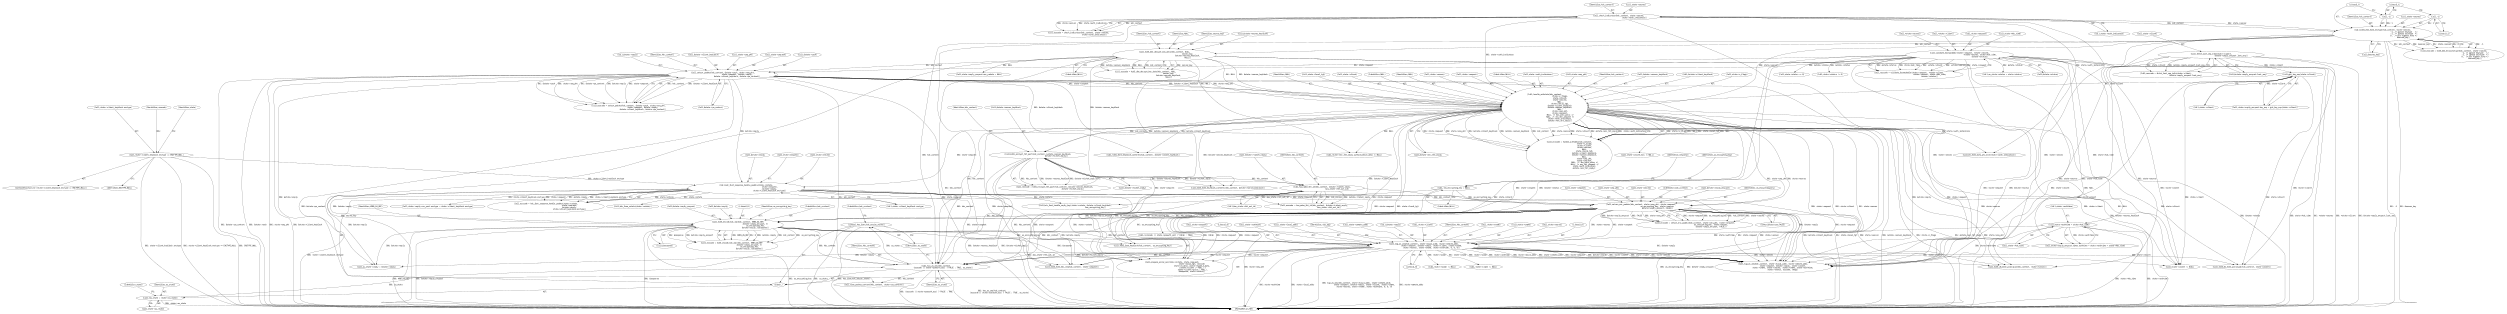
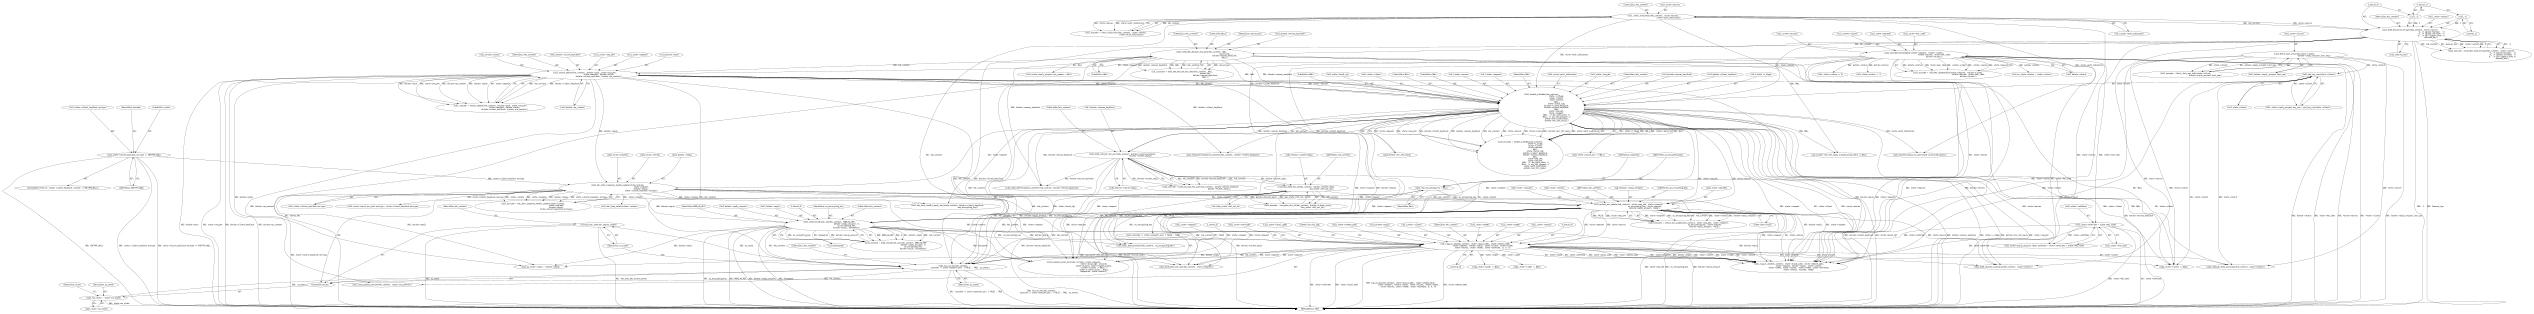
none -> (130, 172)
(1773, 225) -> (1762, 225)
(779, 285) -> (321, 285)
